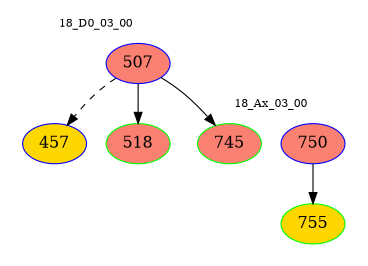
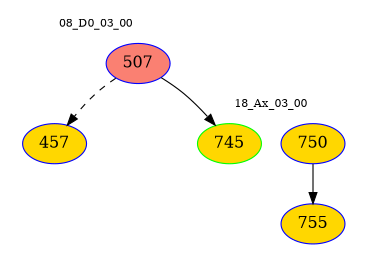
(96, 24) -> (96, 24)
(138, 144) -> none
(229, 144) -> (229, 144)
(313, 144) -> (313, 144)
(313, 224) -> (313, 224)
